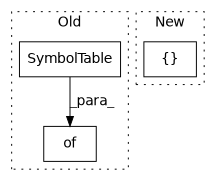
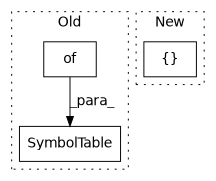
(70, 97) -> (70, 97)
